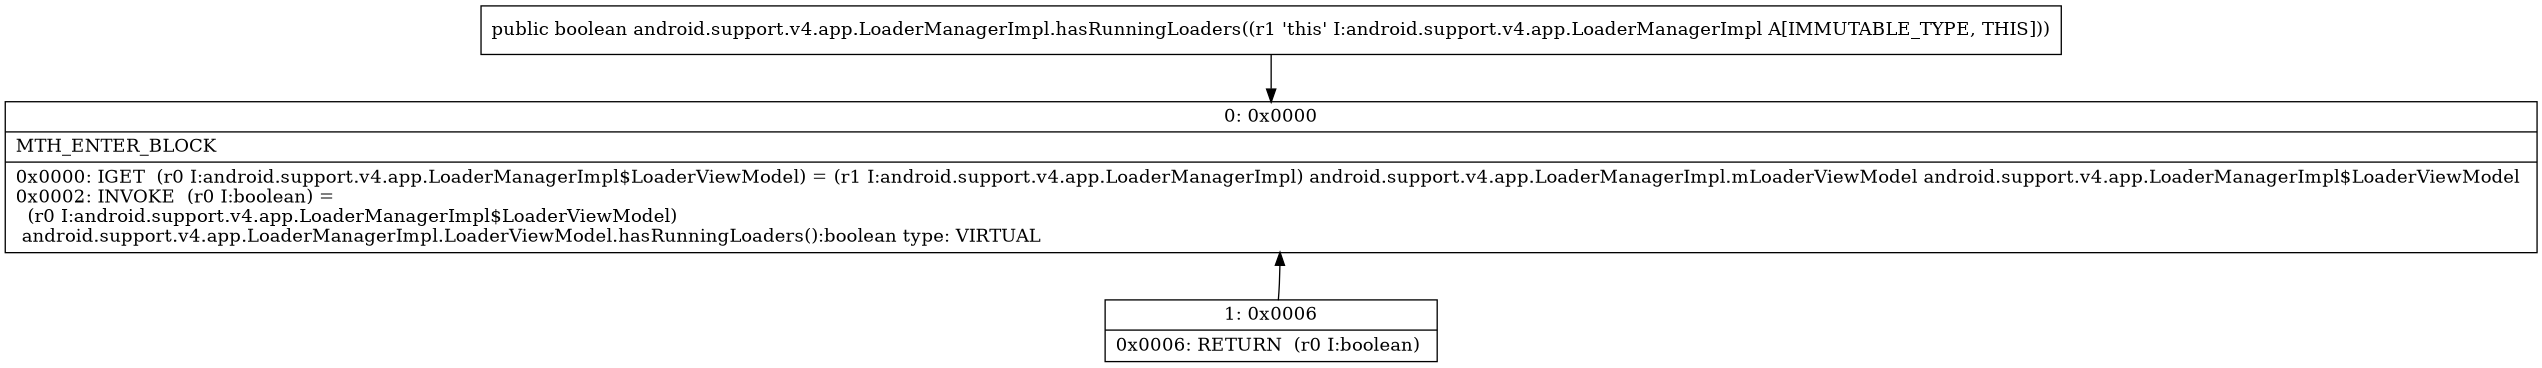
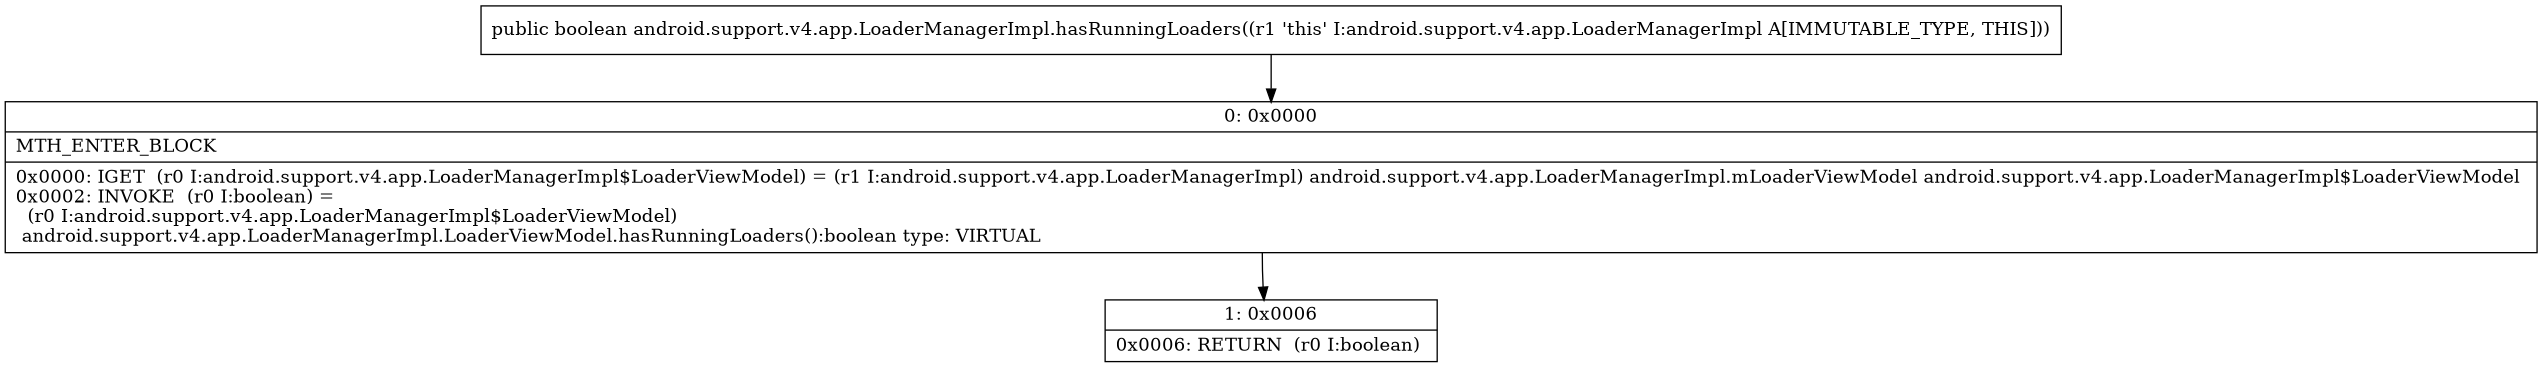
(1279, 283) -> (1262, 270)
